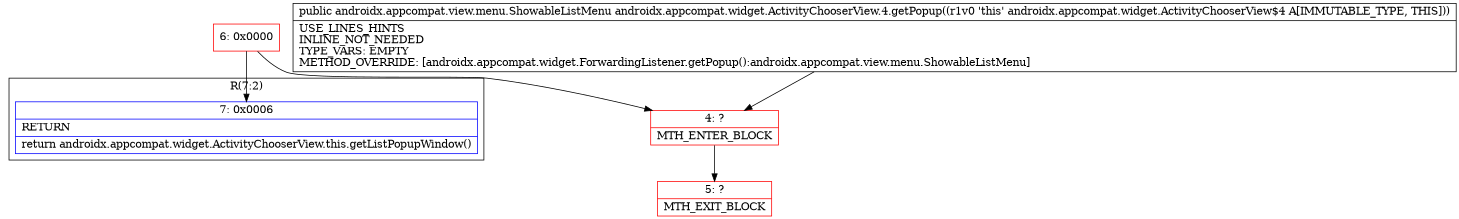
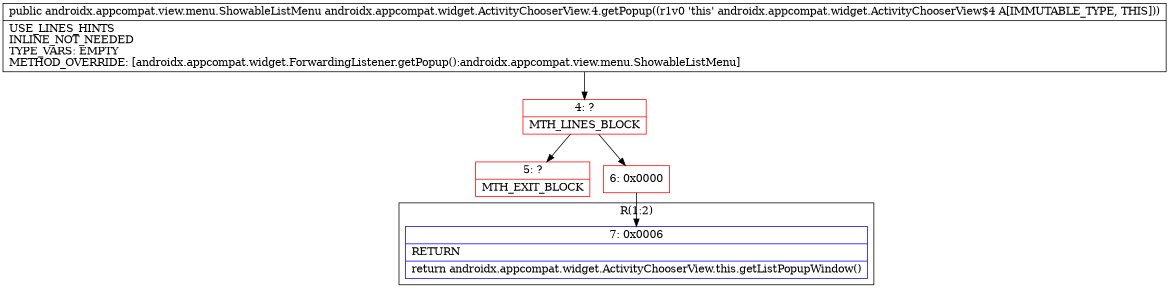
(489, 78) -> (610, 147)
(246, 87) -> (636, 212)
(715, 136) -> (585, 125)
